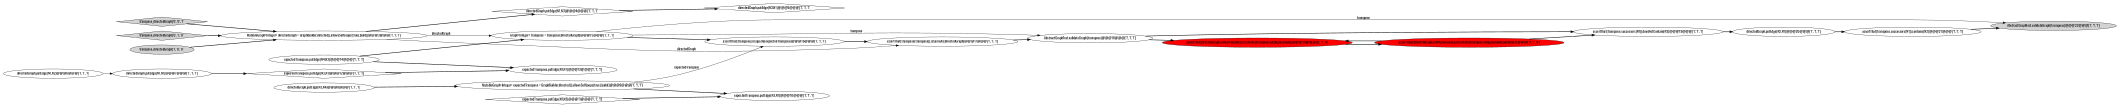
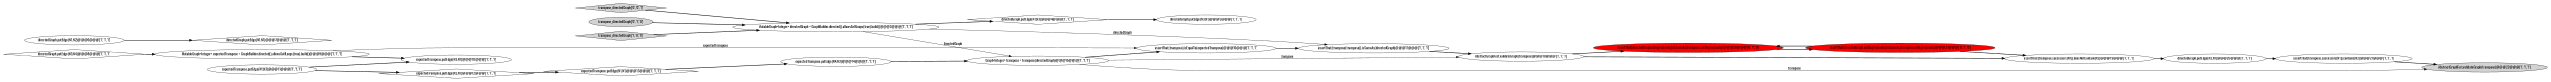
(774, 8) -> (1206, 20)
(162, 36) -> (621, 22)
(162, 50) -> (621, 36)
(442, 65) -> (725, 67)
(562, 70) -> (621, 71)
(107, 74) -> (157, 40)
(162, 74) -> (262, 40)
(228, 74) -> (356, 71)
(324, 88) -> (74, 54)
(562, 99) -> (262, 69)
